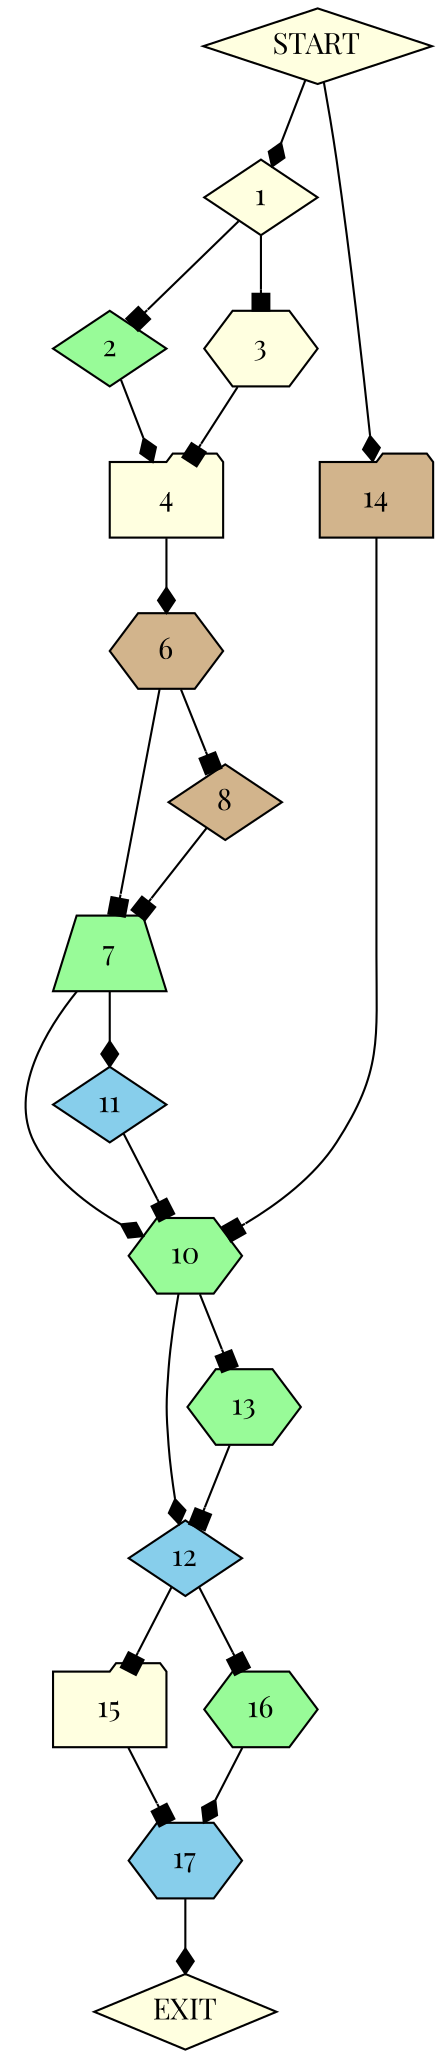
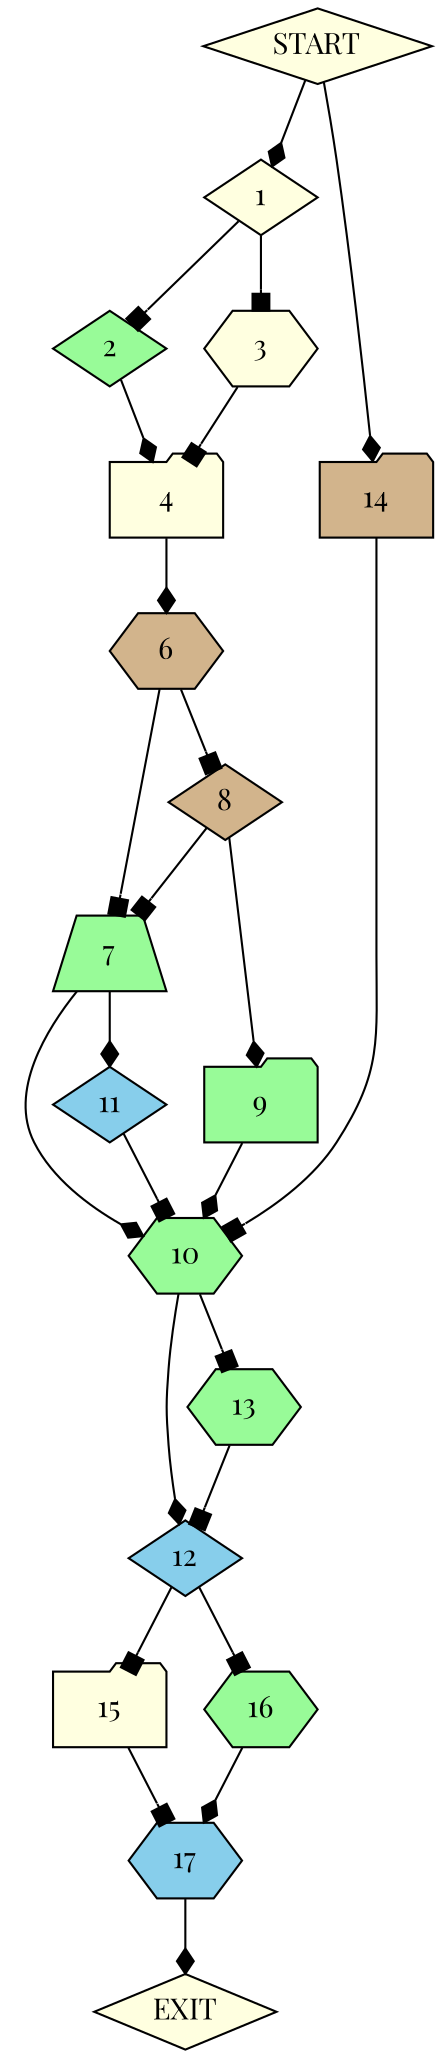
none -> (261, 1105)
